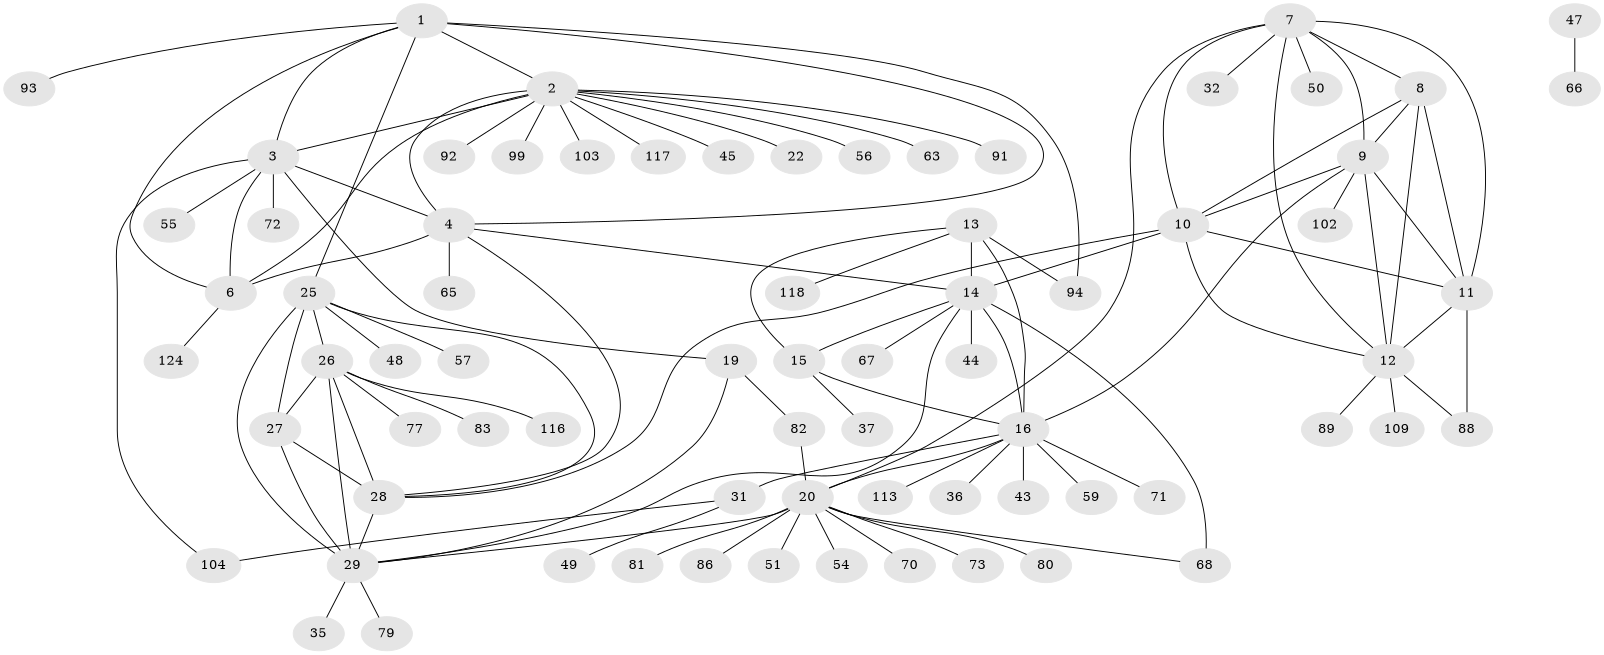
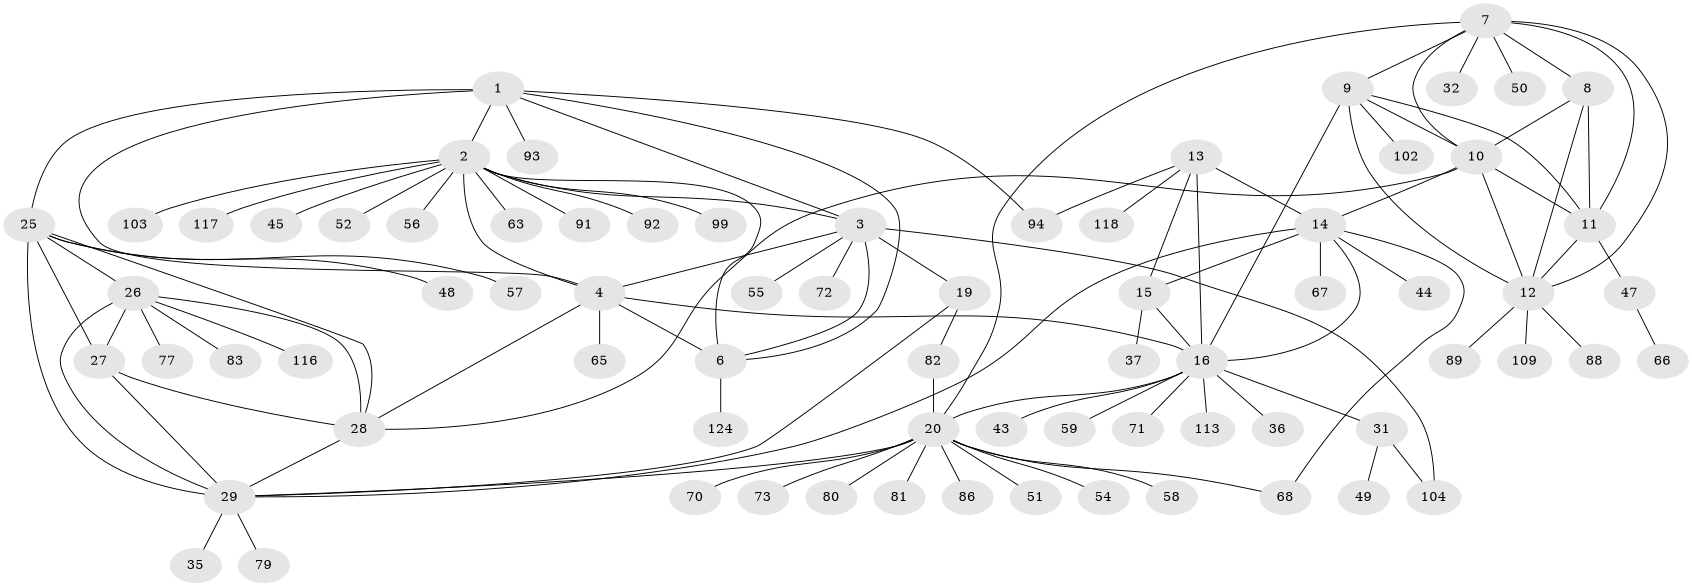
(1392, 123) -> none
(796, 157) -> (344, 225)
(710, 259) -> (905, 317)
(1467, 361) -> (1612, 263)
none -> (1172, 498)
